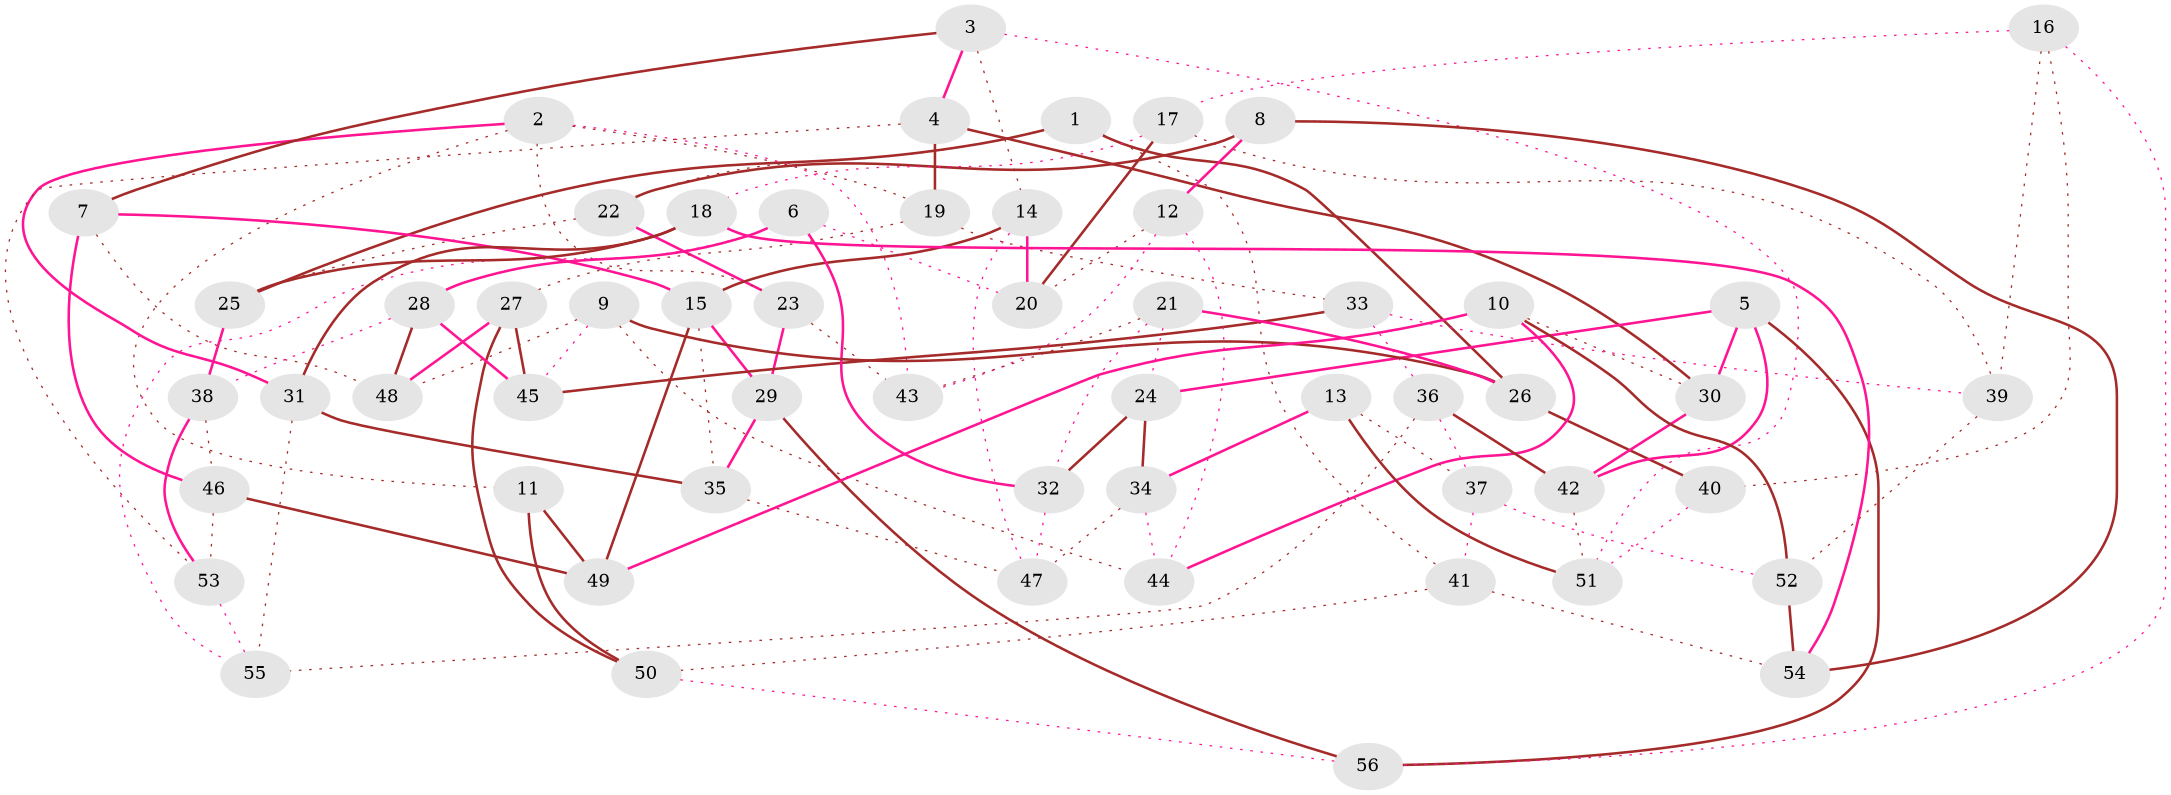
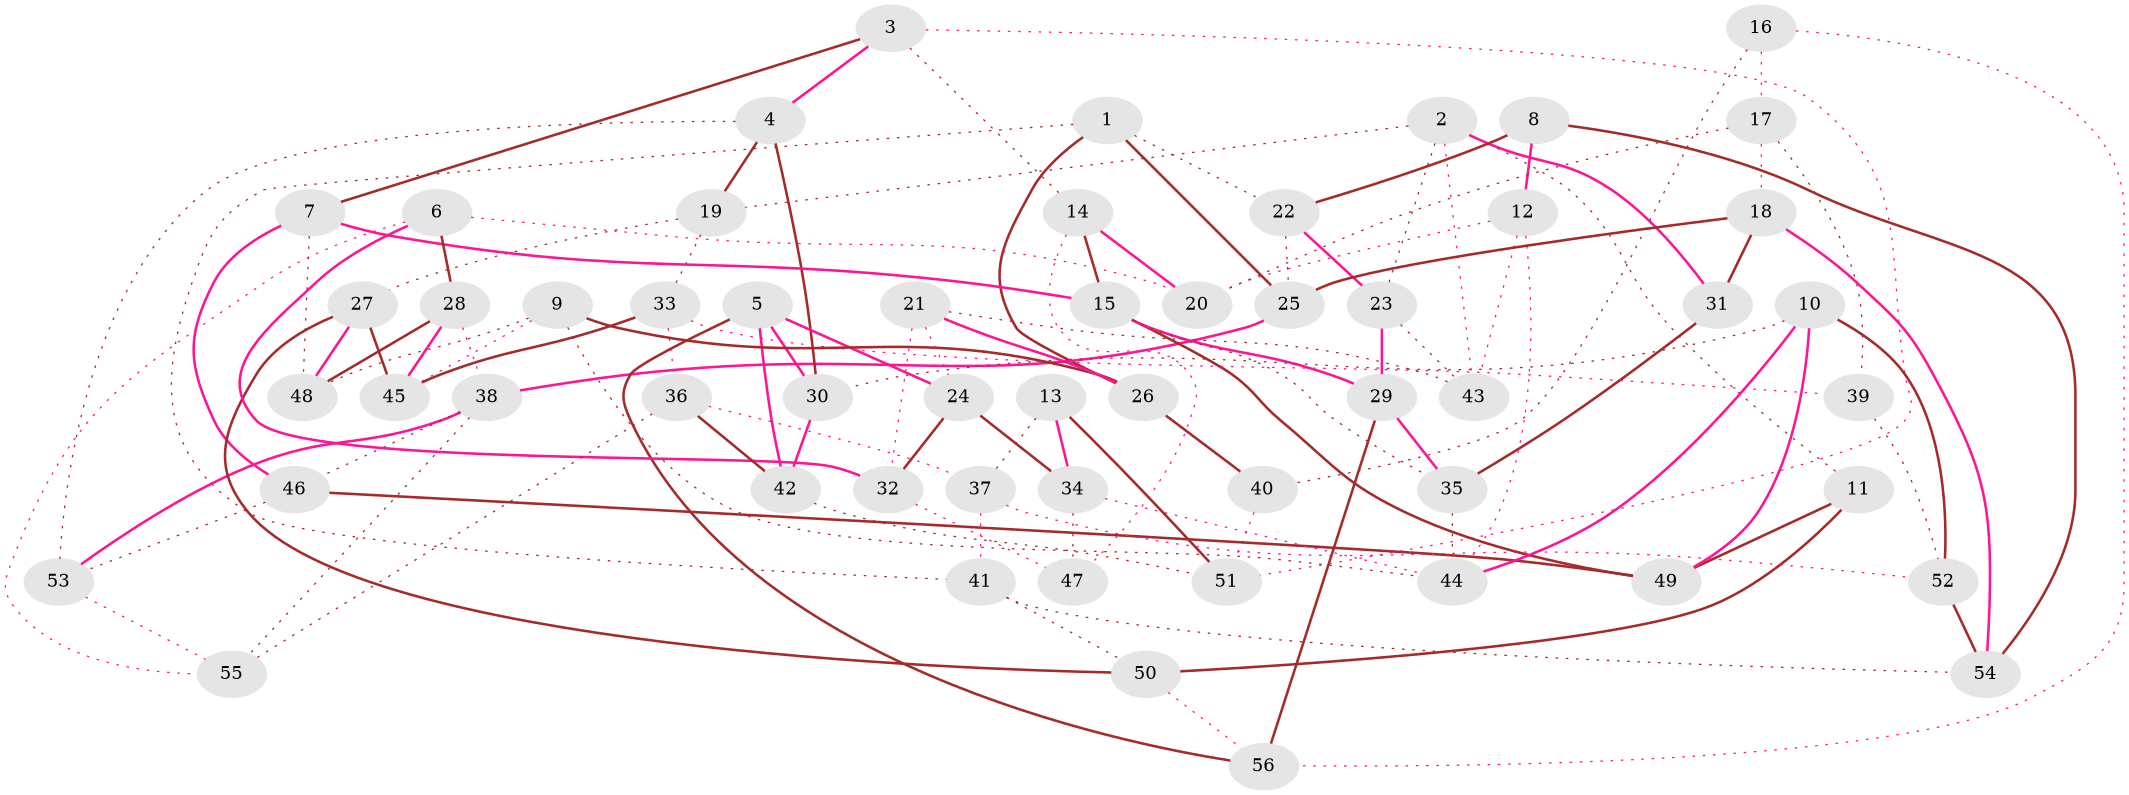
(1098, 213) -> (1471, 192)
(2021, 213) -> none
(525, 268) -> (446, 259)
(1084, 268) -> (1356, 252)
(275, 536) -> (365, 530)
(874, 536) -> (1452, 536)
